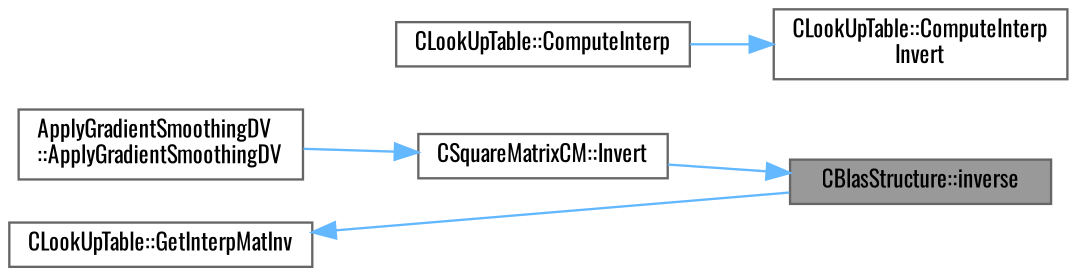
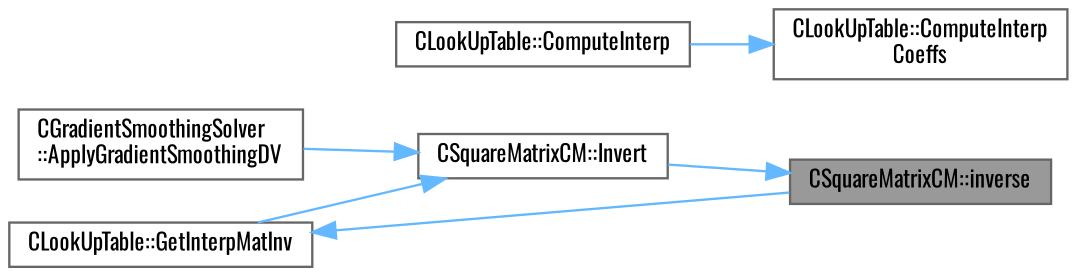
(921, 44) -> (921, 44)
(161, 144) -> (161, 144)
(921, 182) -> (921, 182)
none -> (340, 203)
